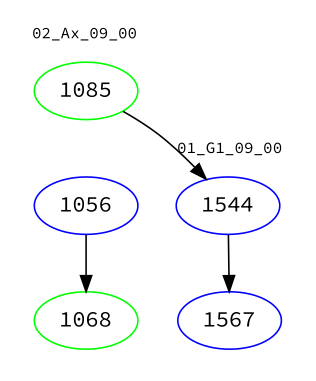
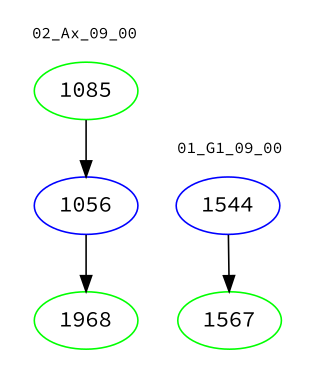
(175, 148) -> (86, 140)
(86, 320) -> (86, 320)
(230, 320) -> (230, 320)
